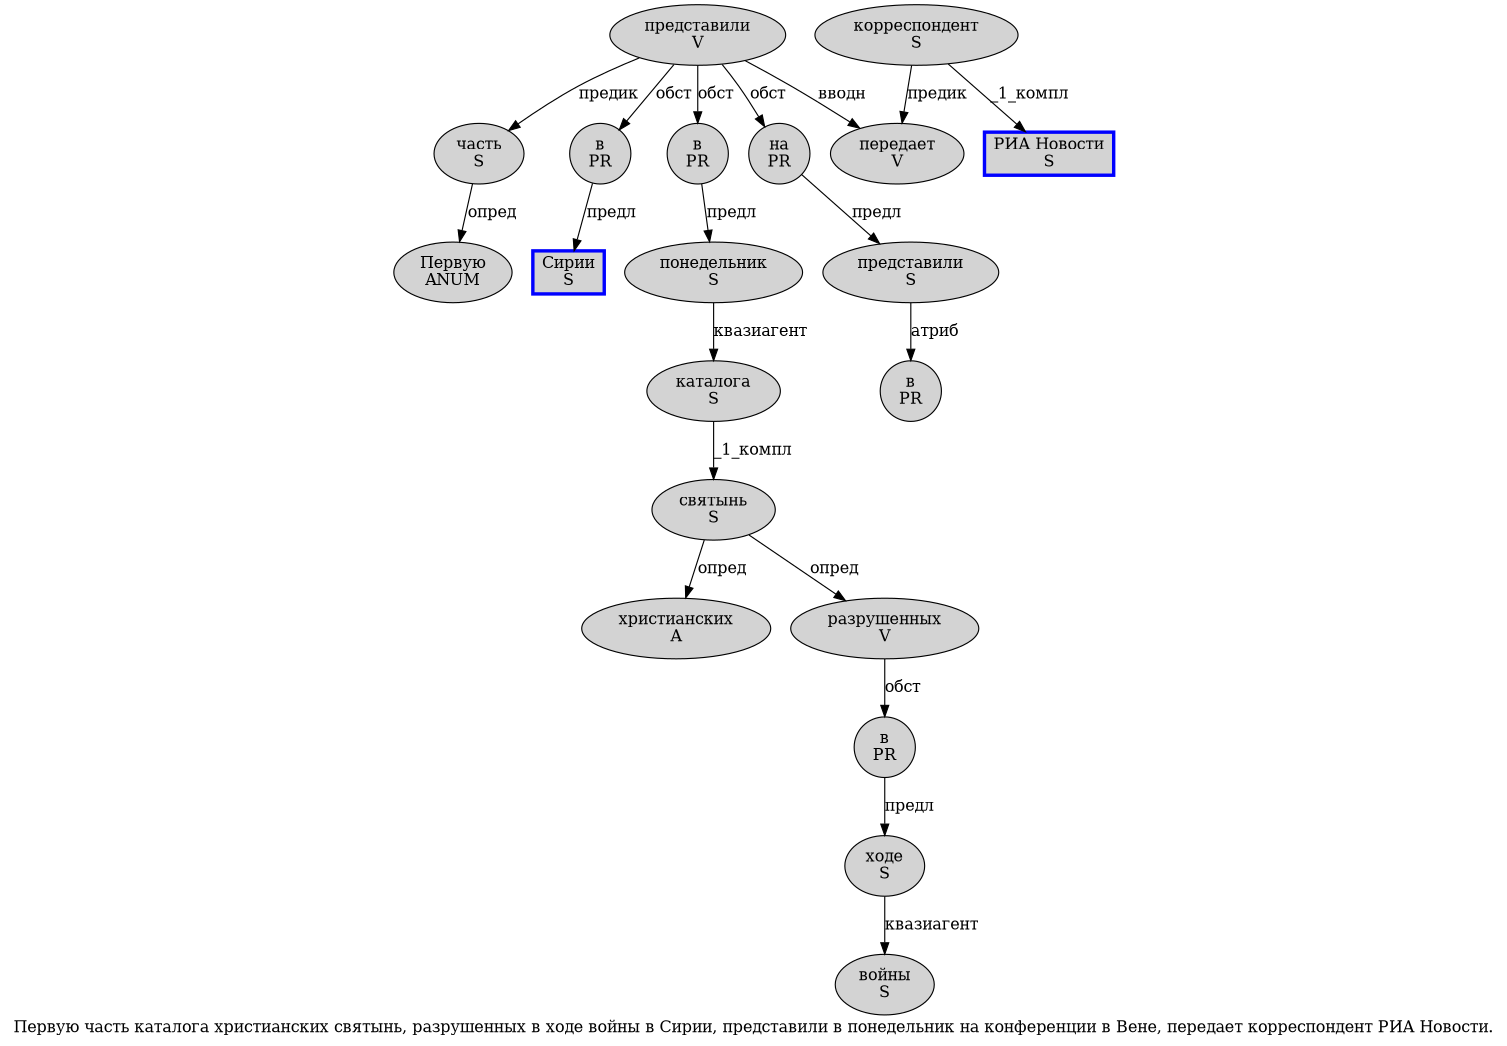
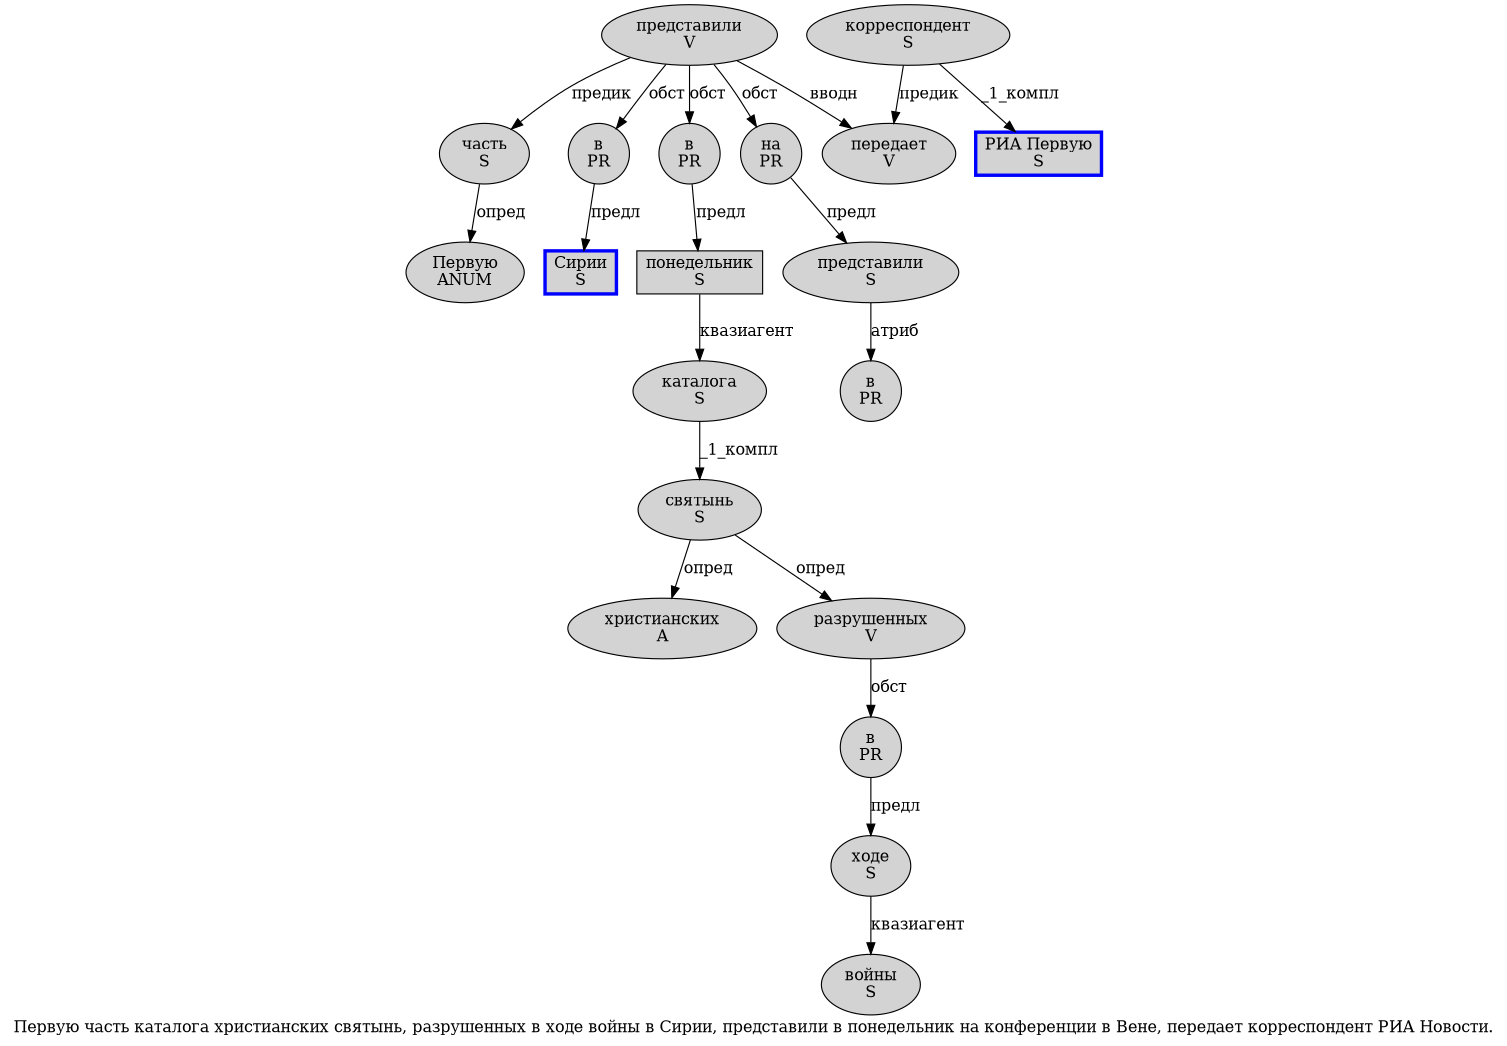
(1049, 154) -> (1039, 154)
(714, 272) -> (700, 272)
